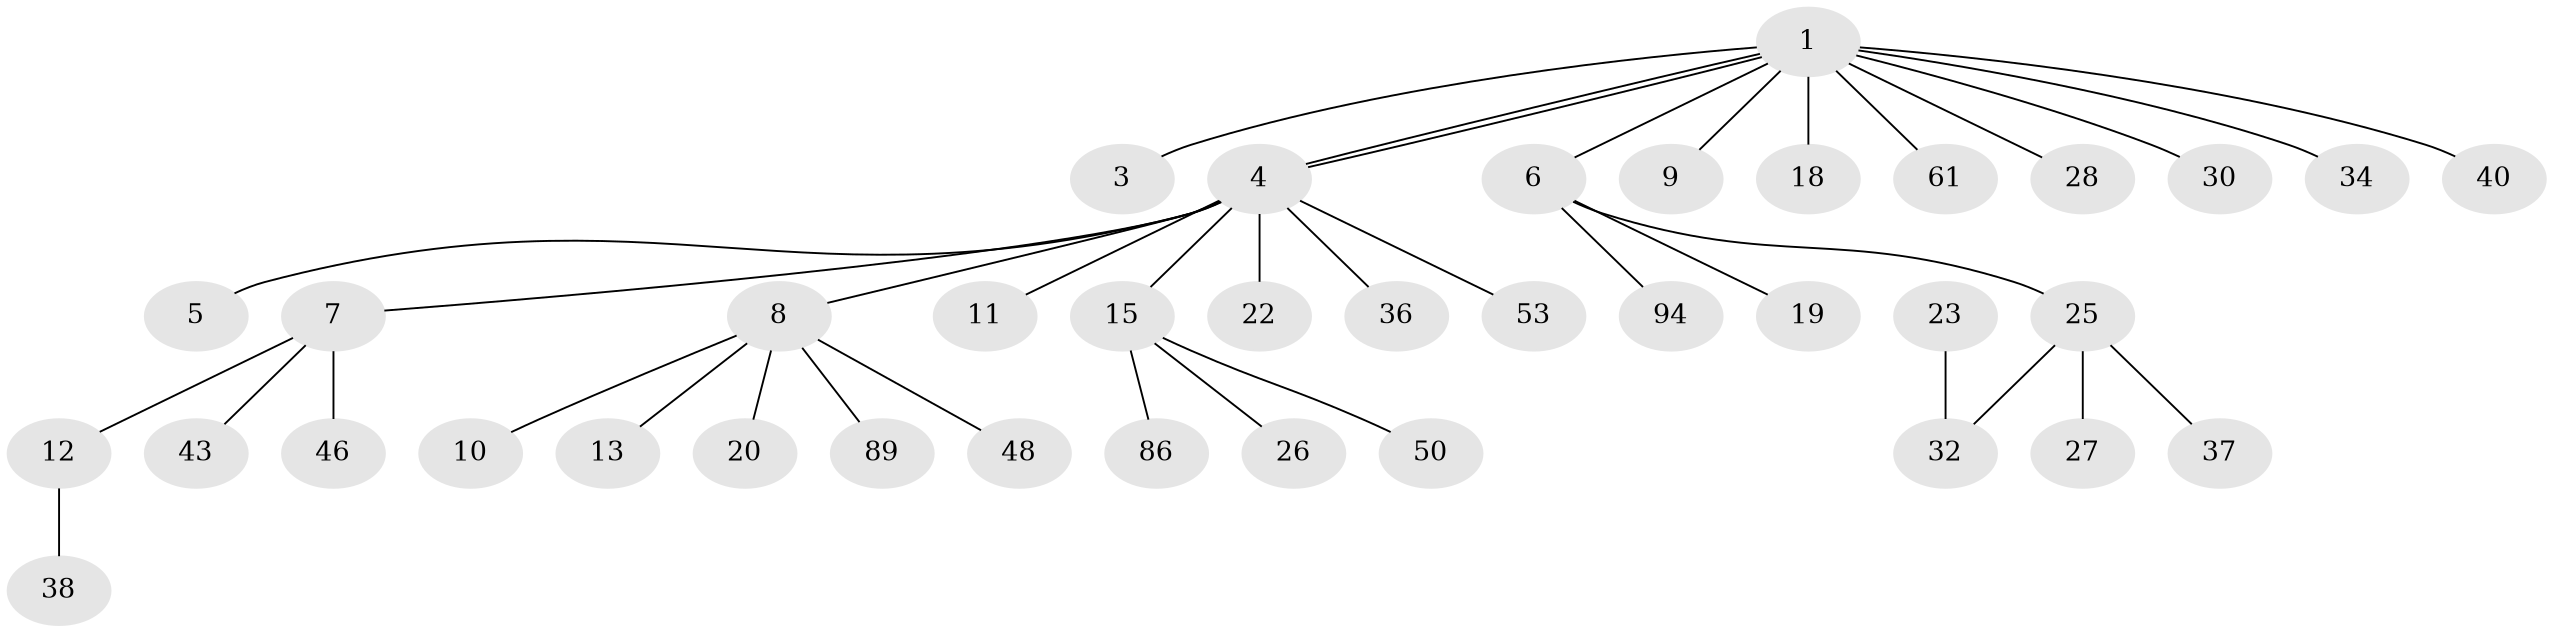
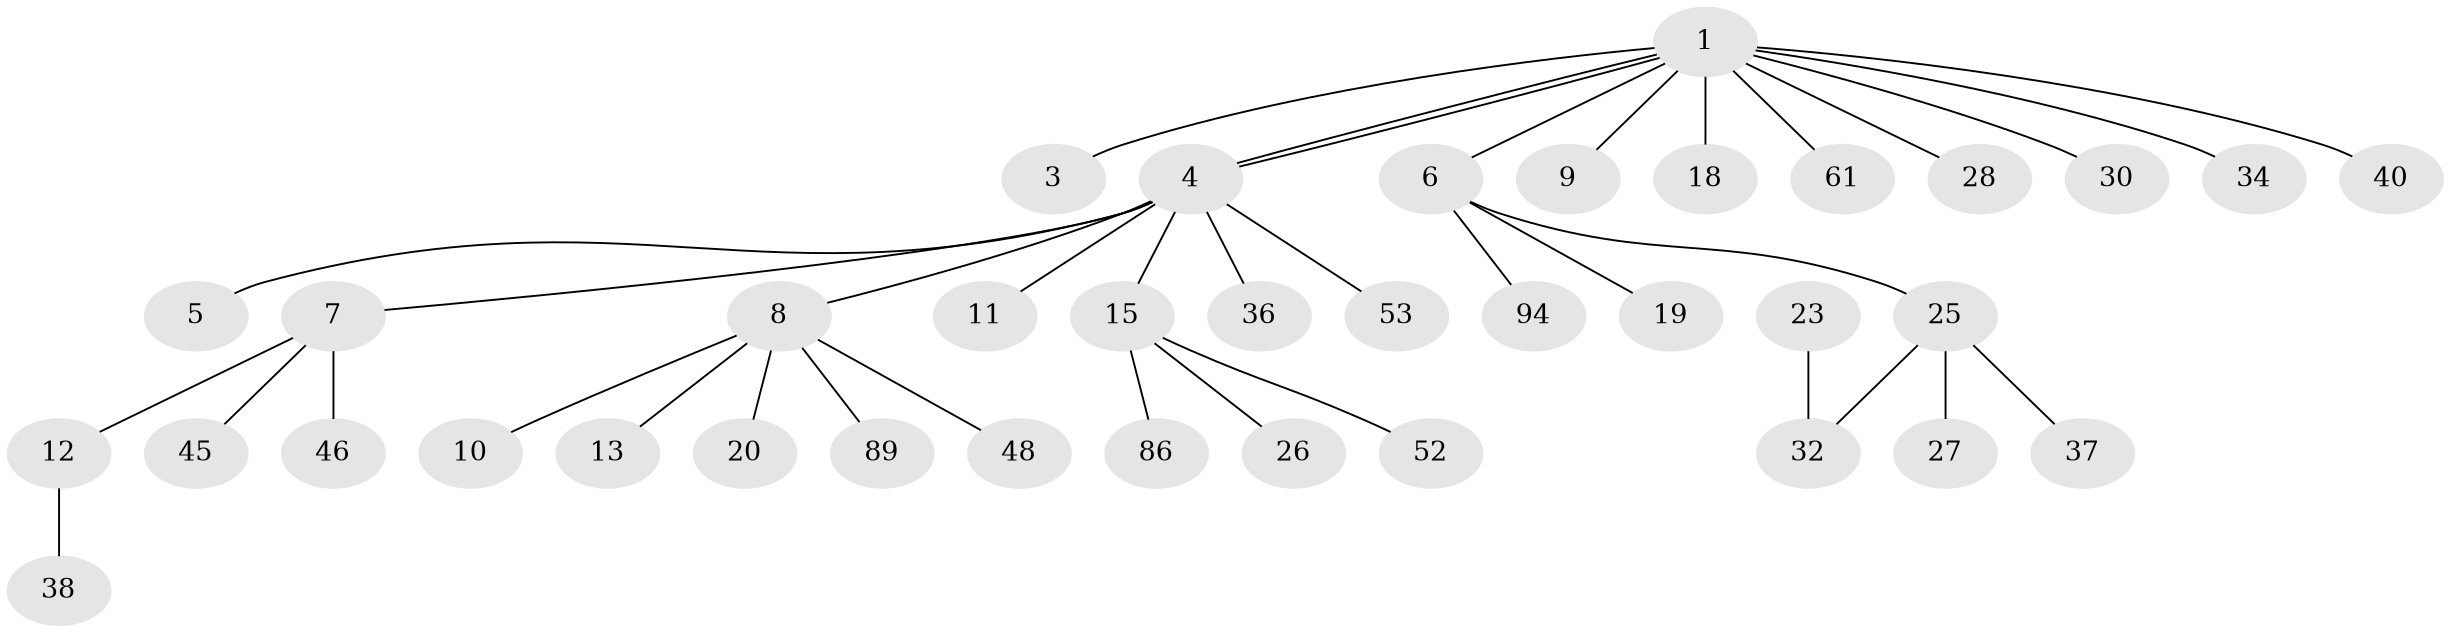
(1260, 316) -> none
(196, 454) -> (196, 454)
(1431, 454) -> (1431, 454)
